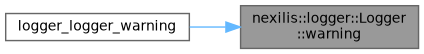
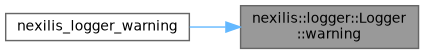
(98, 27) -> (98, 27)
